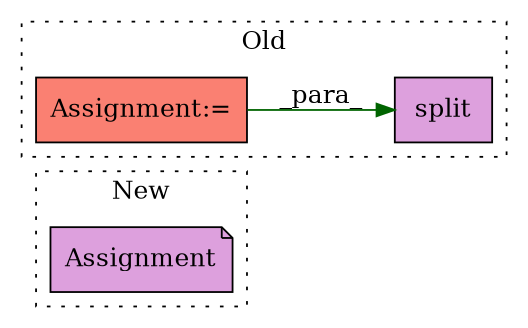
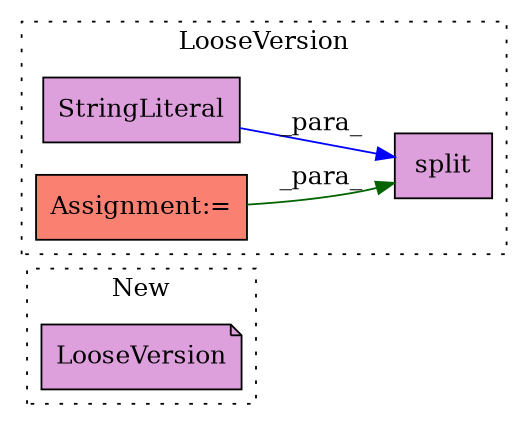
(264, 42) -> (264, 42)
none -> (142, 110)
(142, 260) -> (142, 357)
